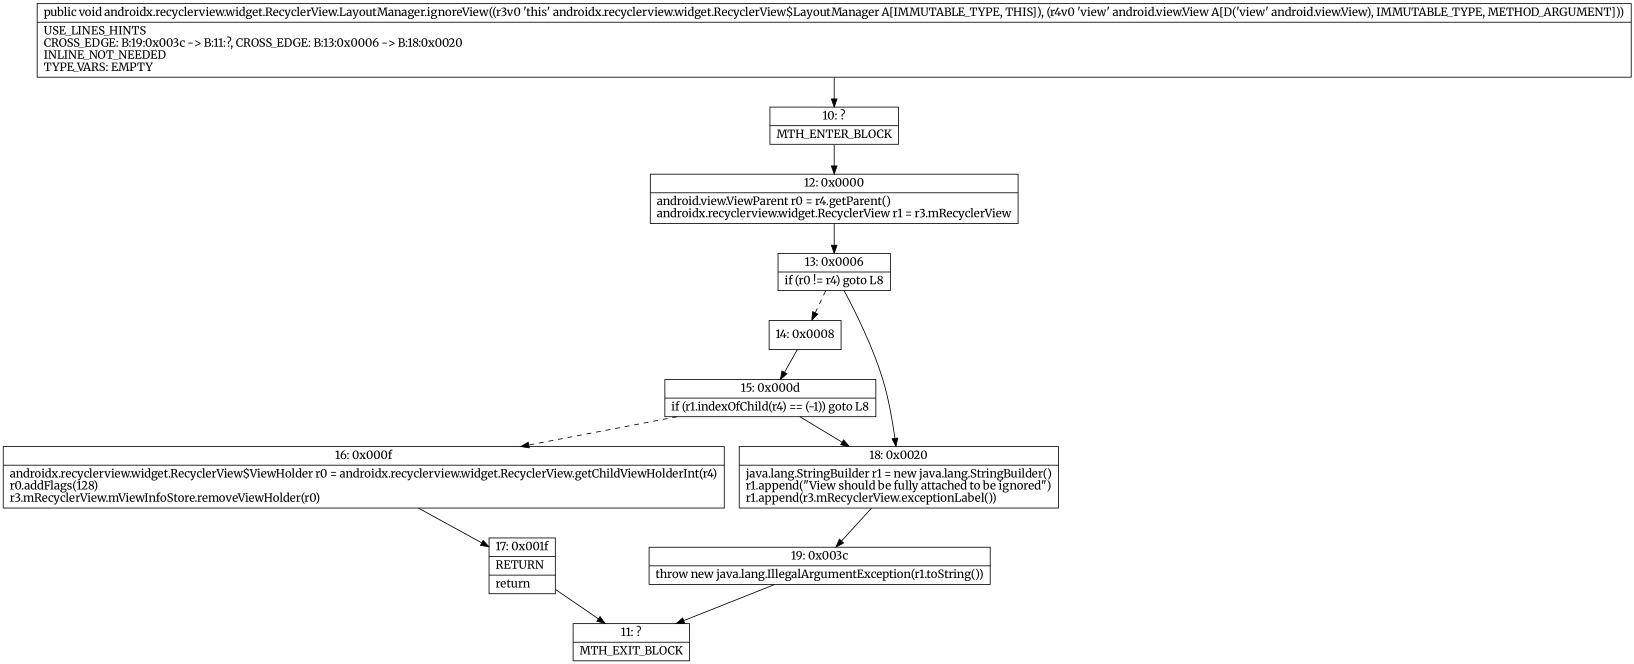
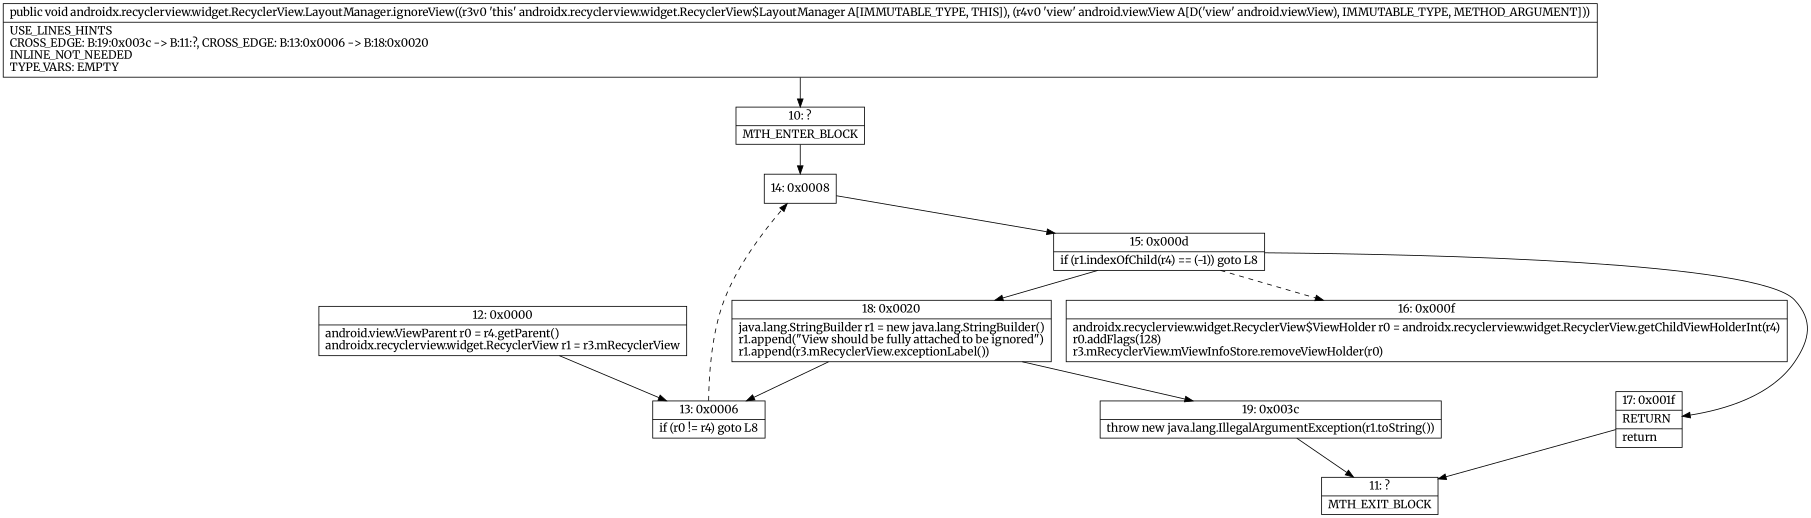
(834, 155) -> (800, 155)
(877, 362) -> (791, 380)
(450, 526) -> (1626, 266)
